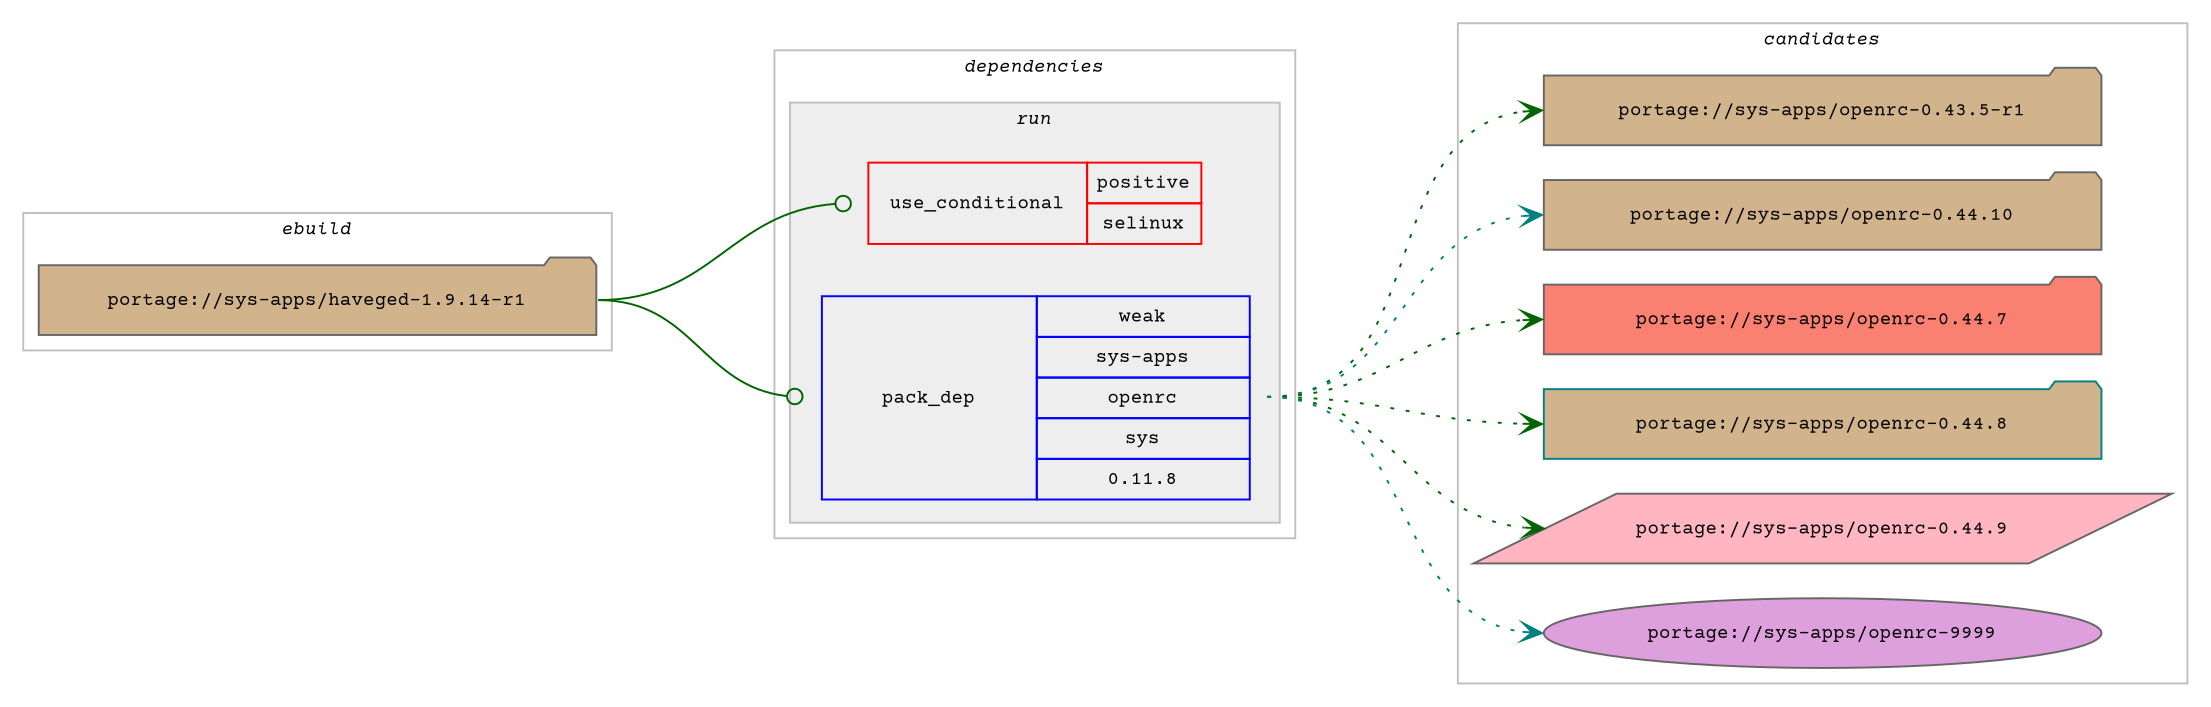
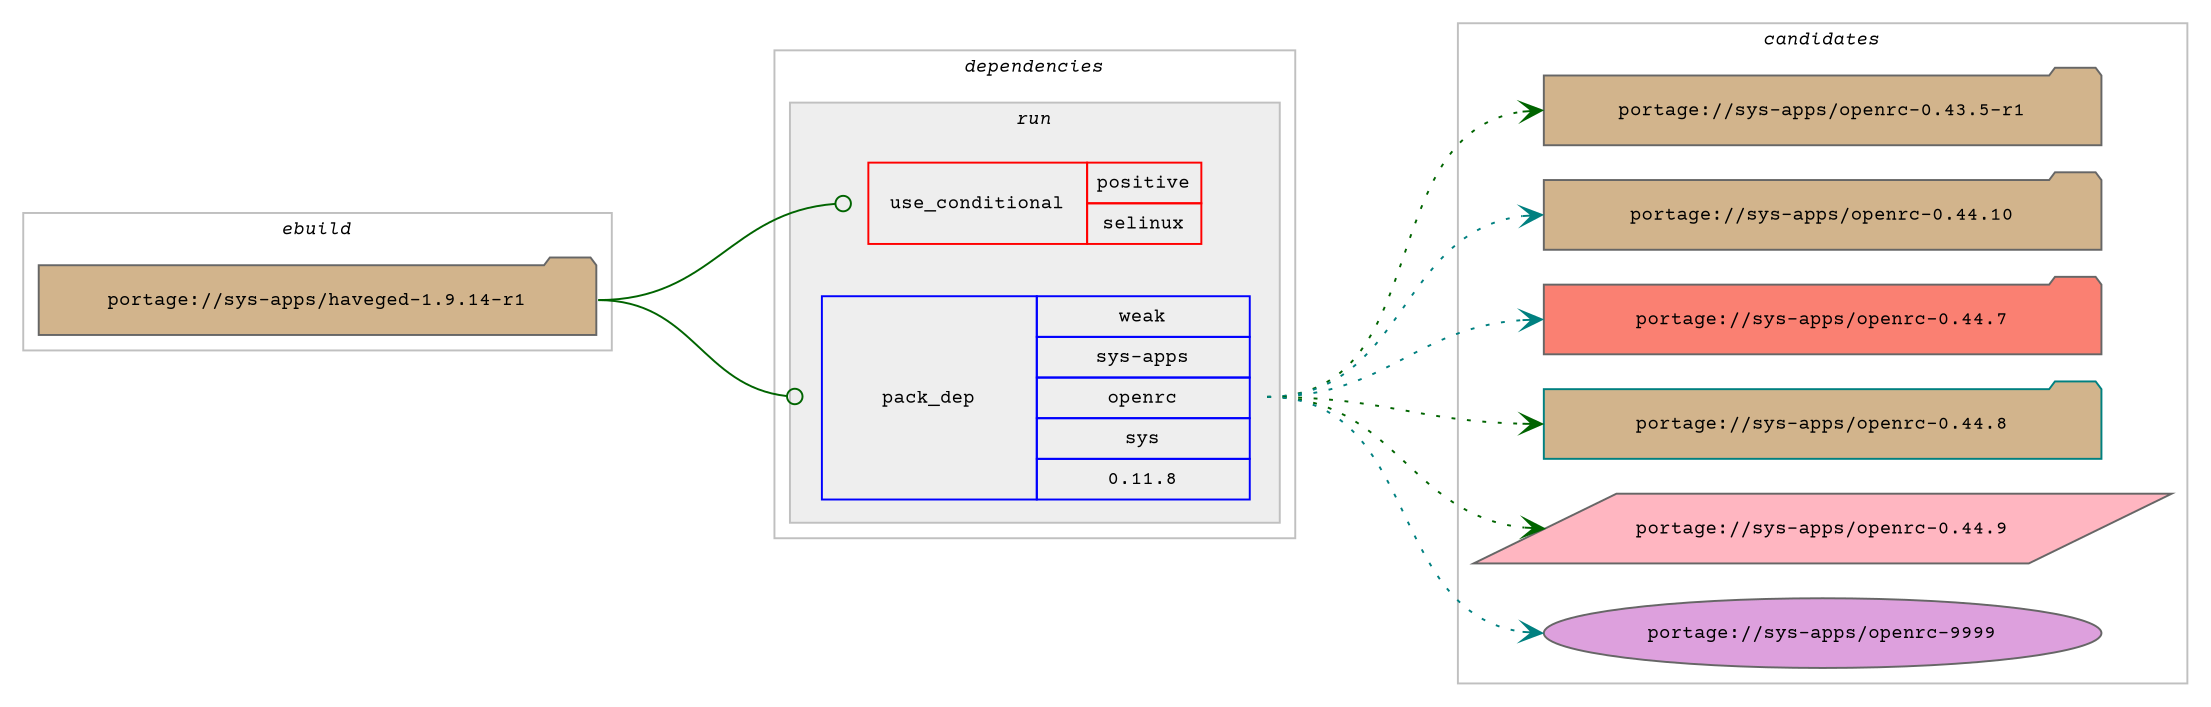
(1396, 363) -> (1396, 363)
